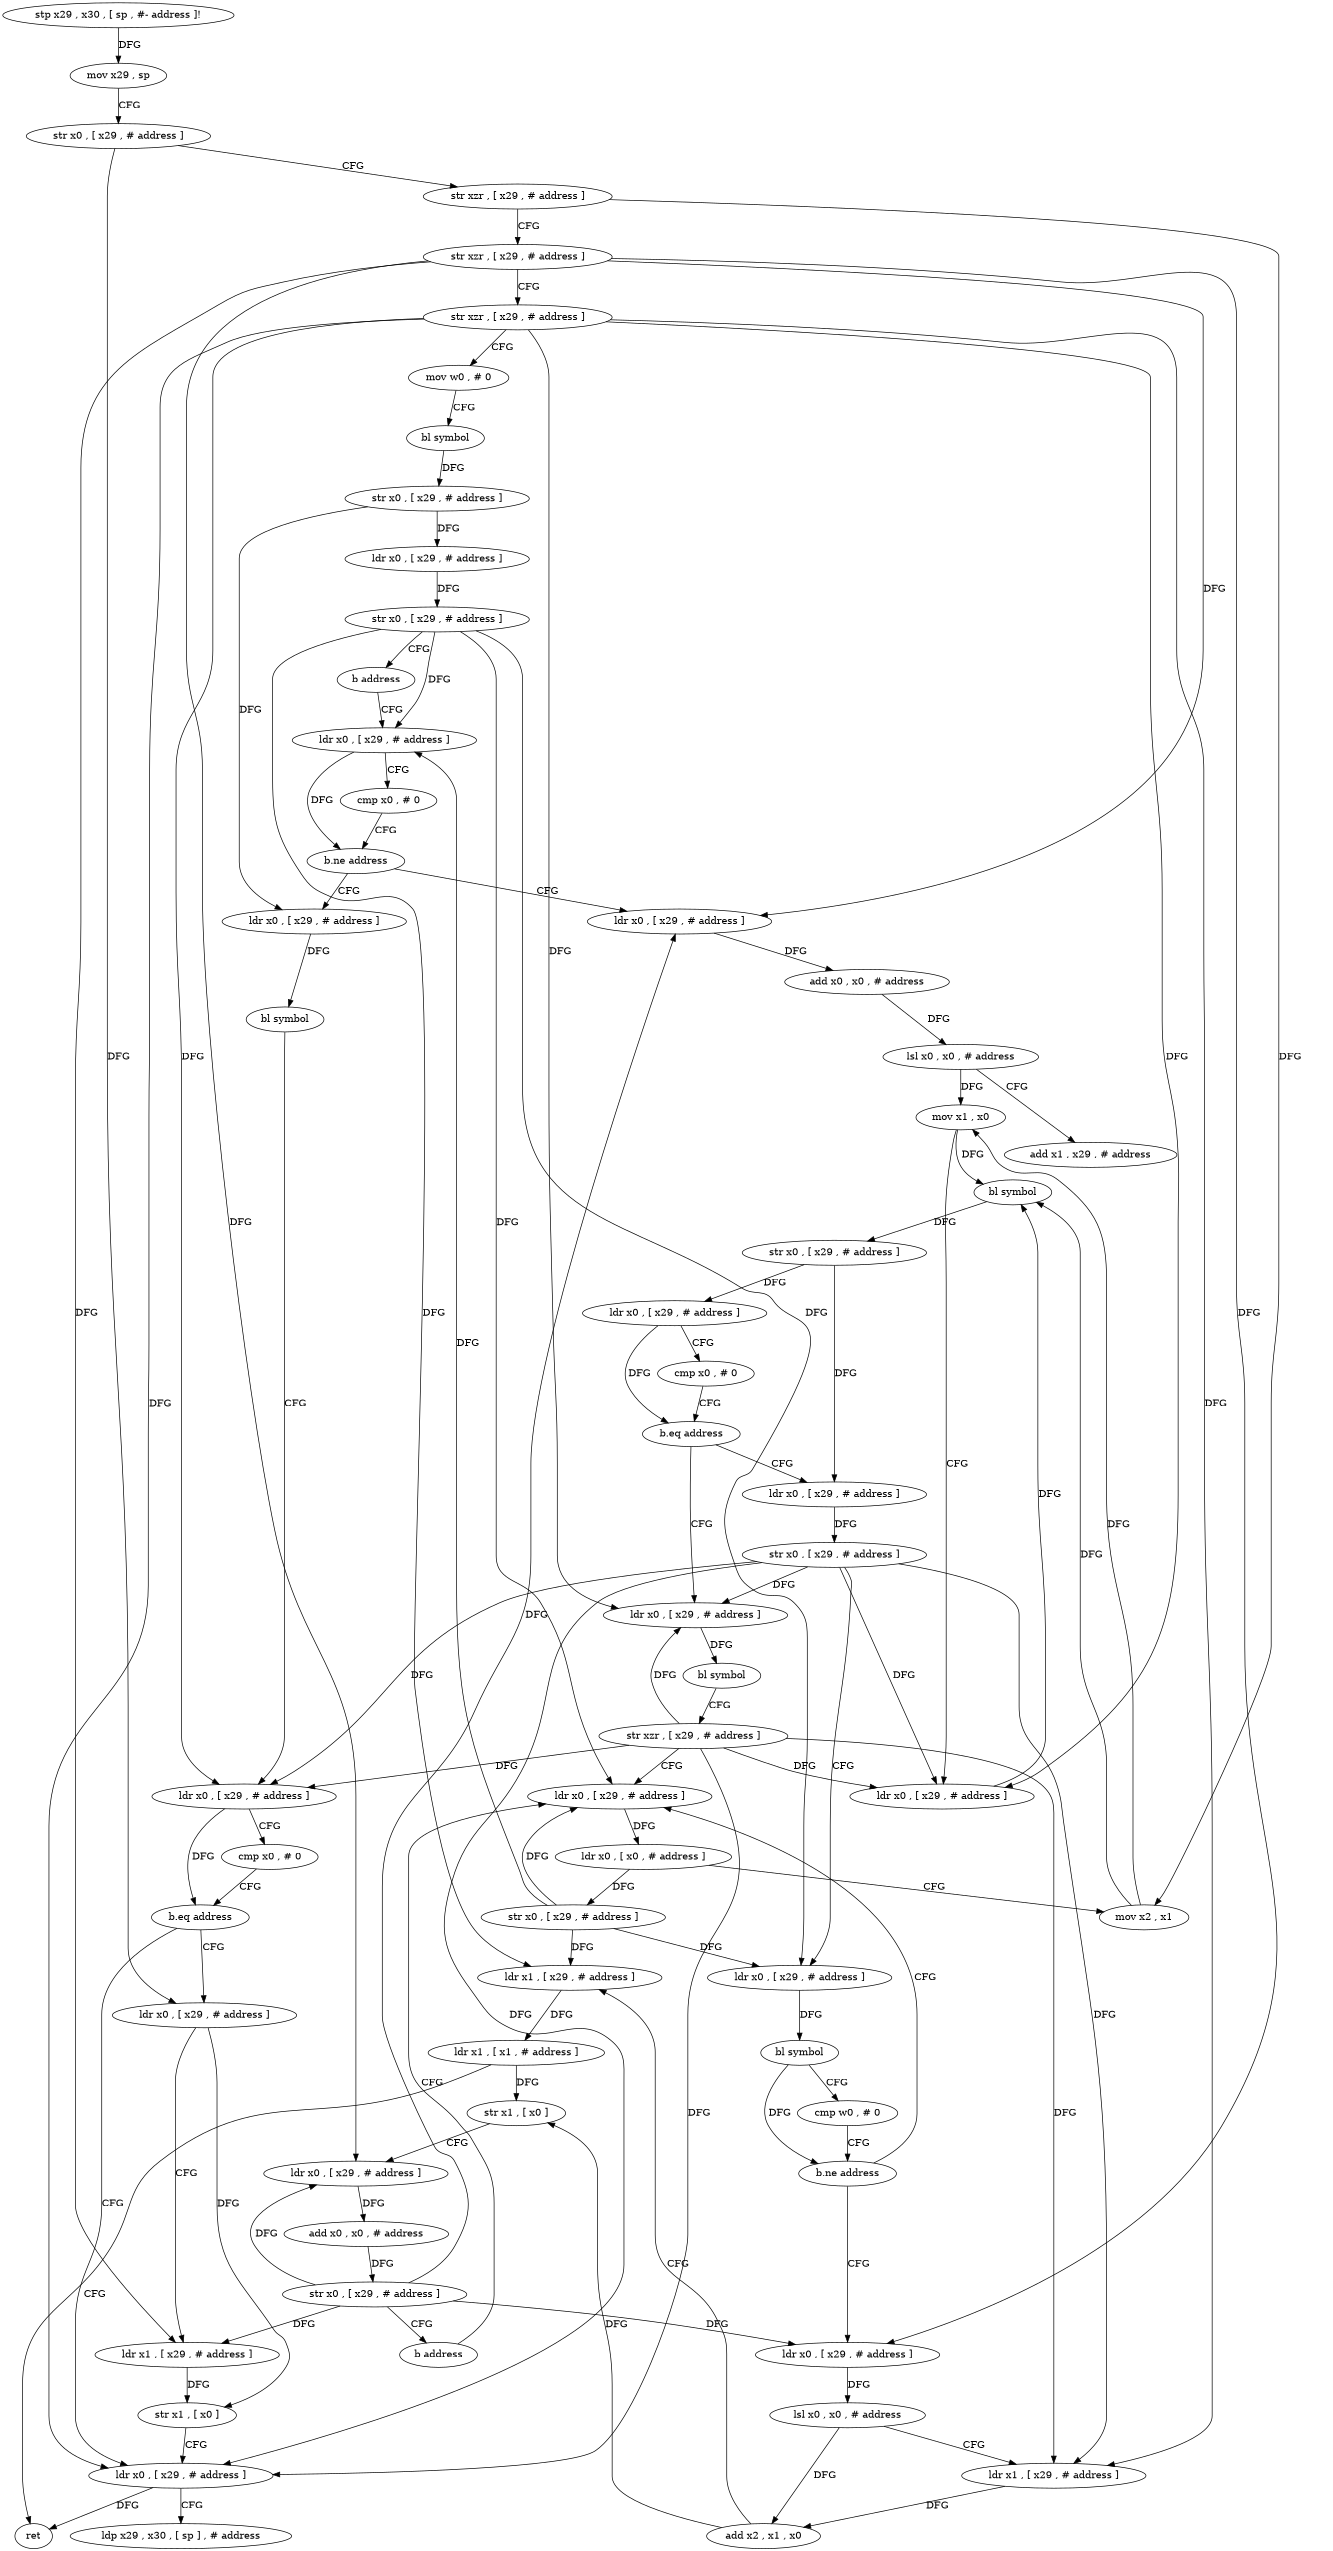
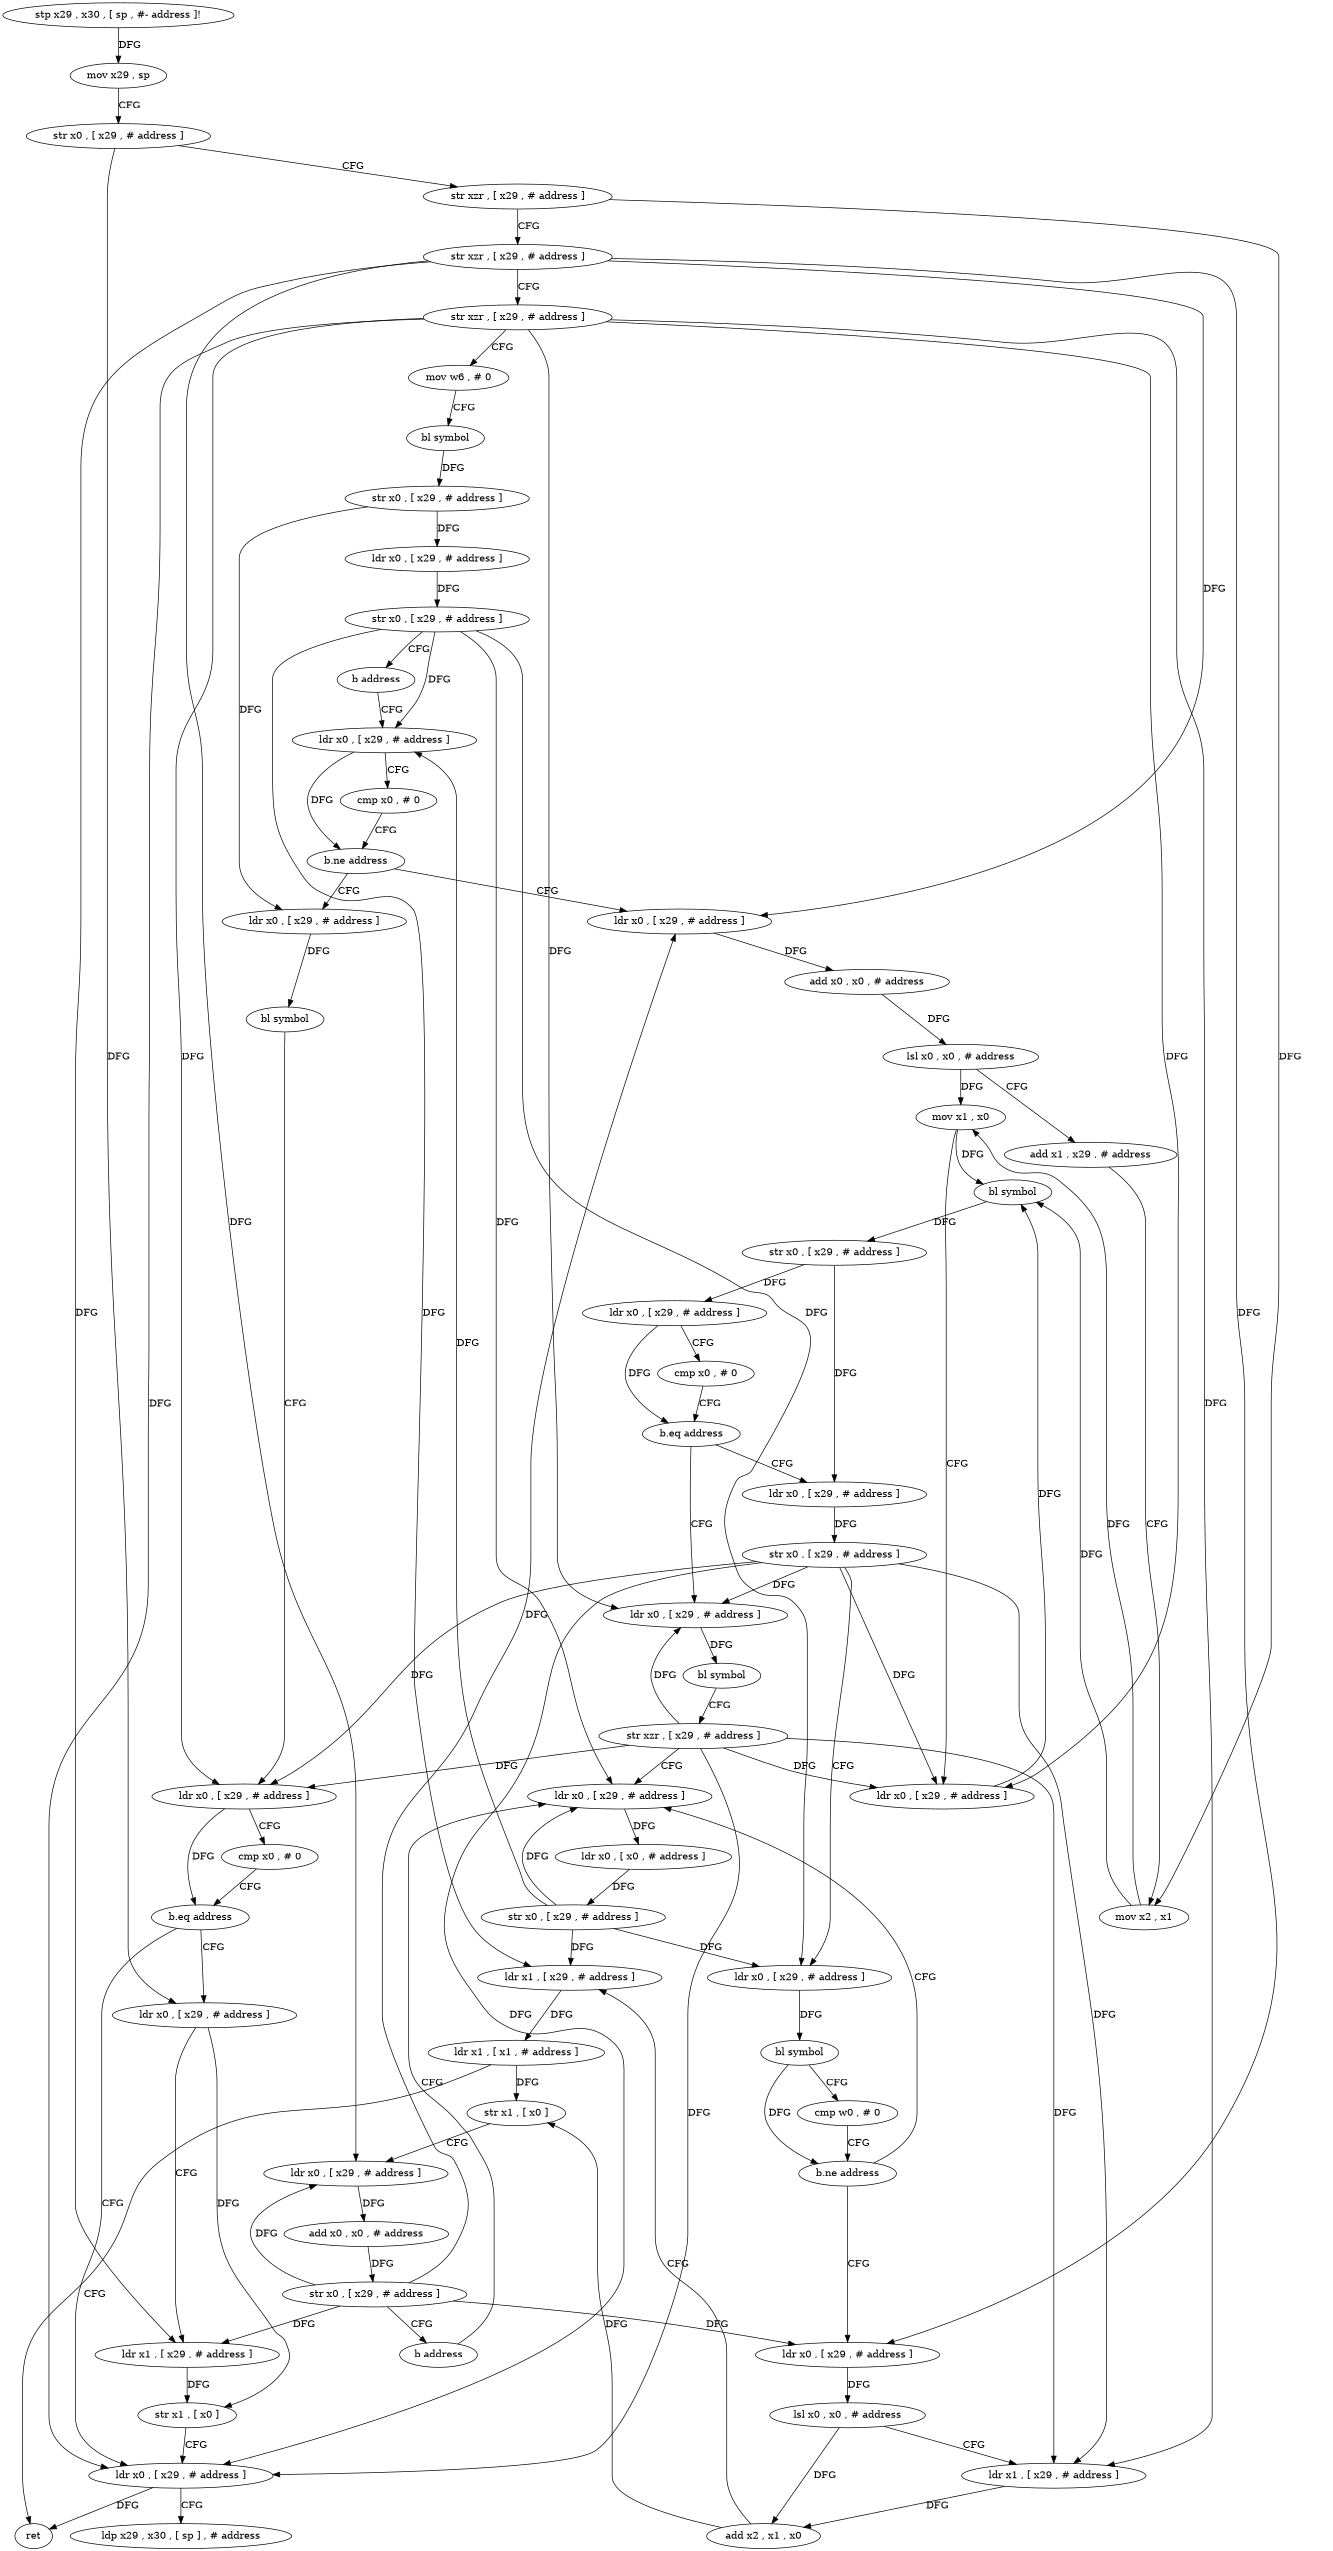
(459, 378) -> (459, 378)
(903, 1888) -> (1146, 1527)
